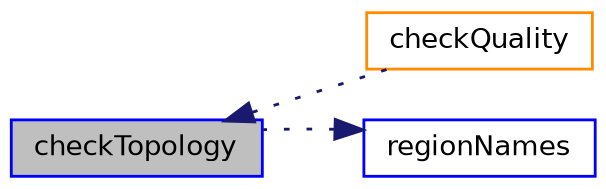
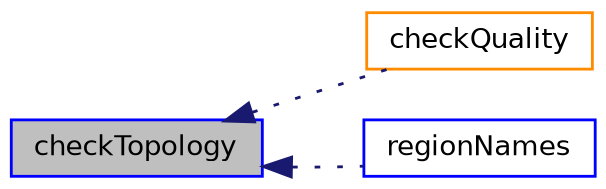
(299, 129) -> (328, 167)
